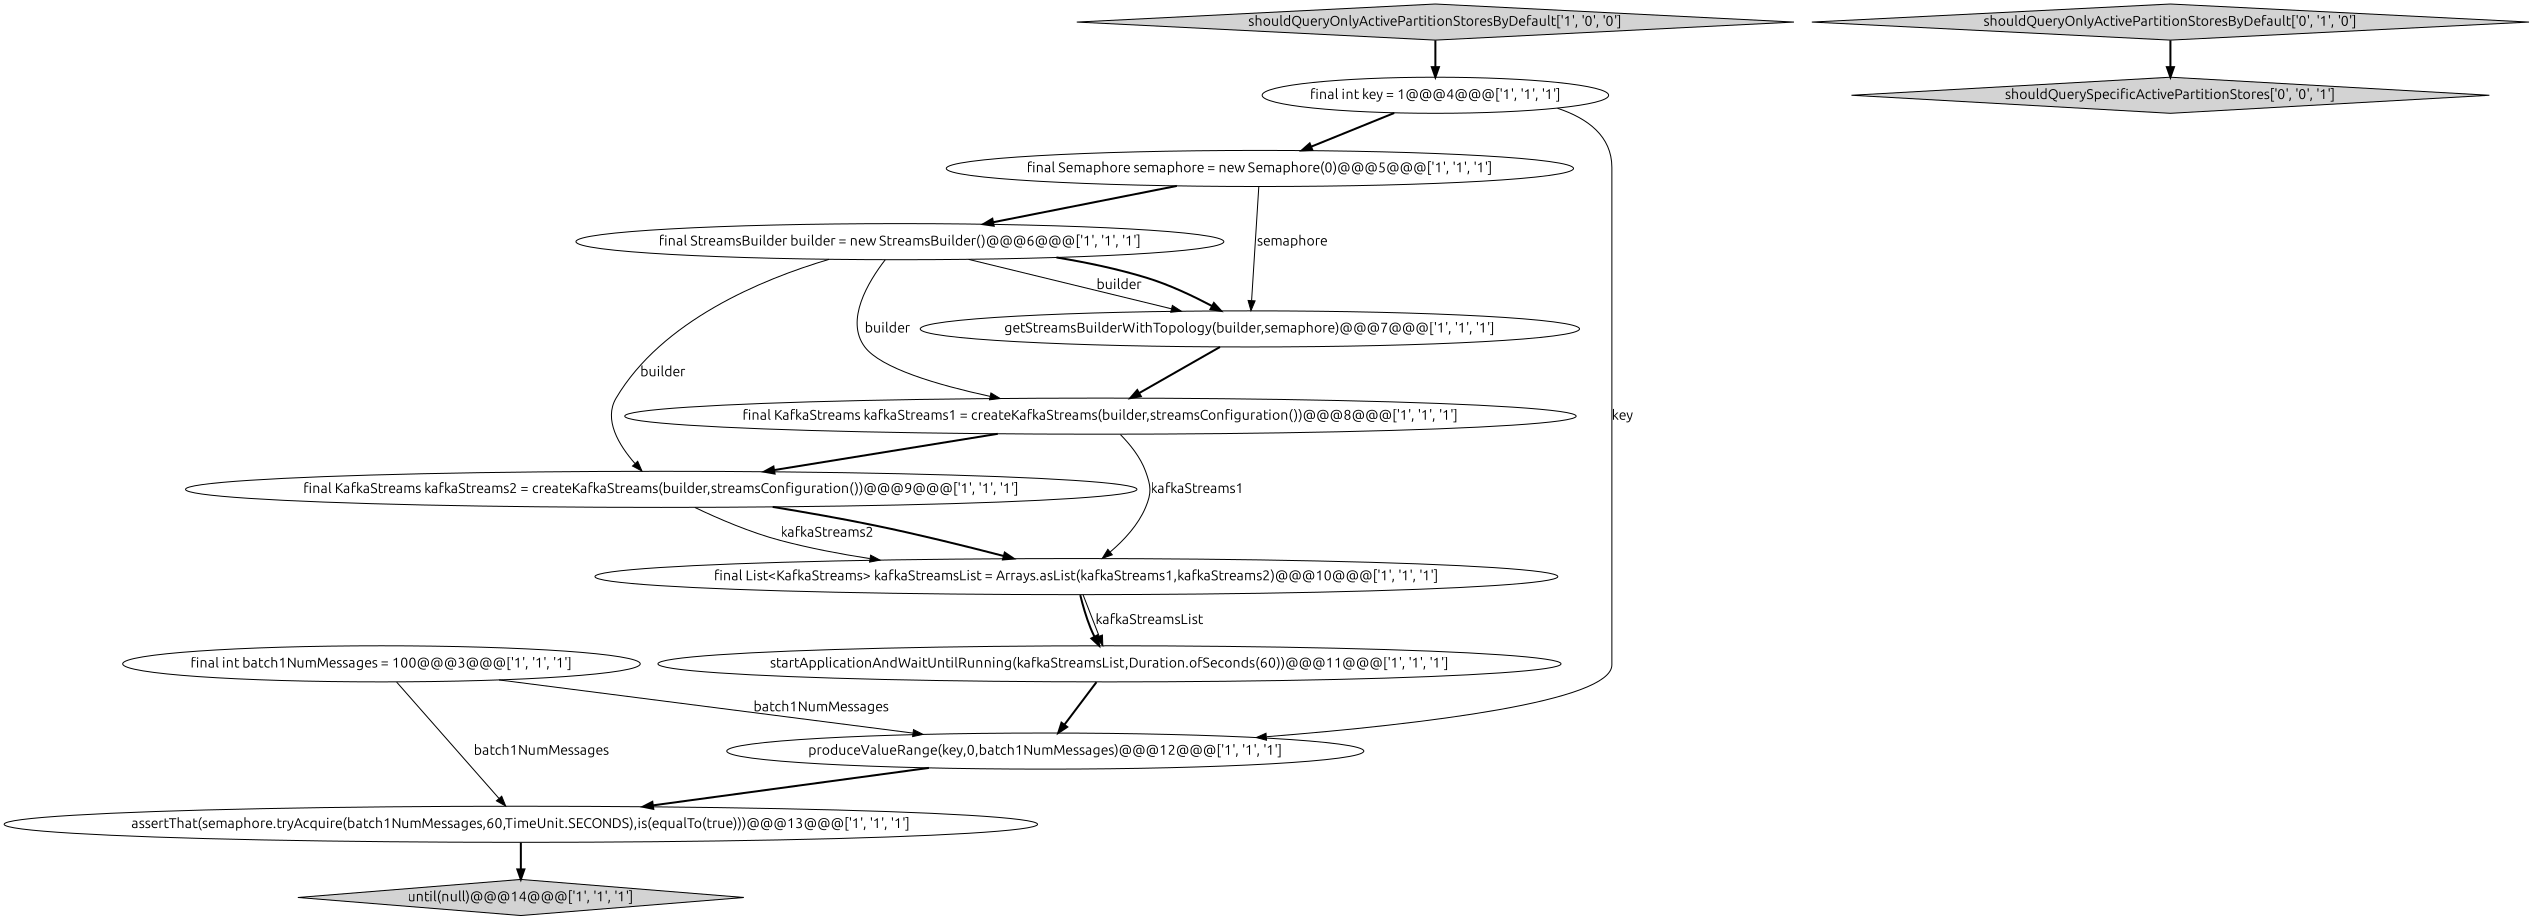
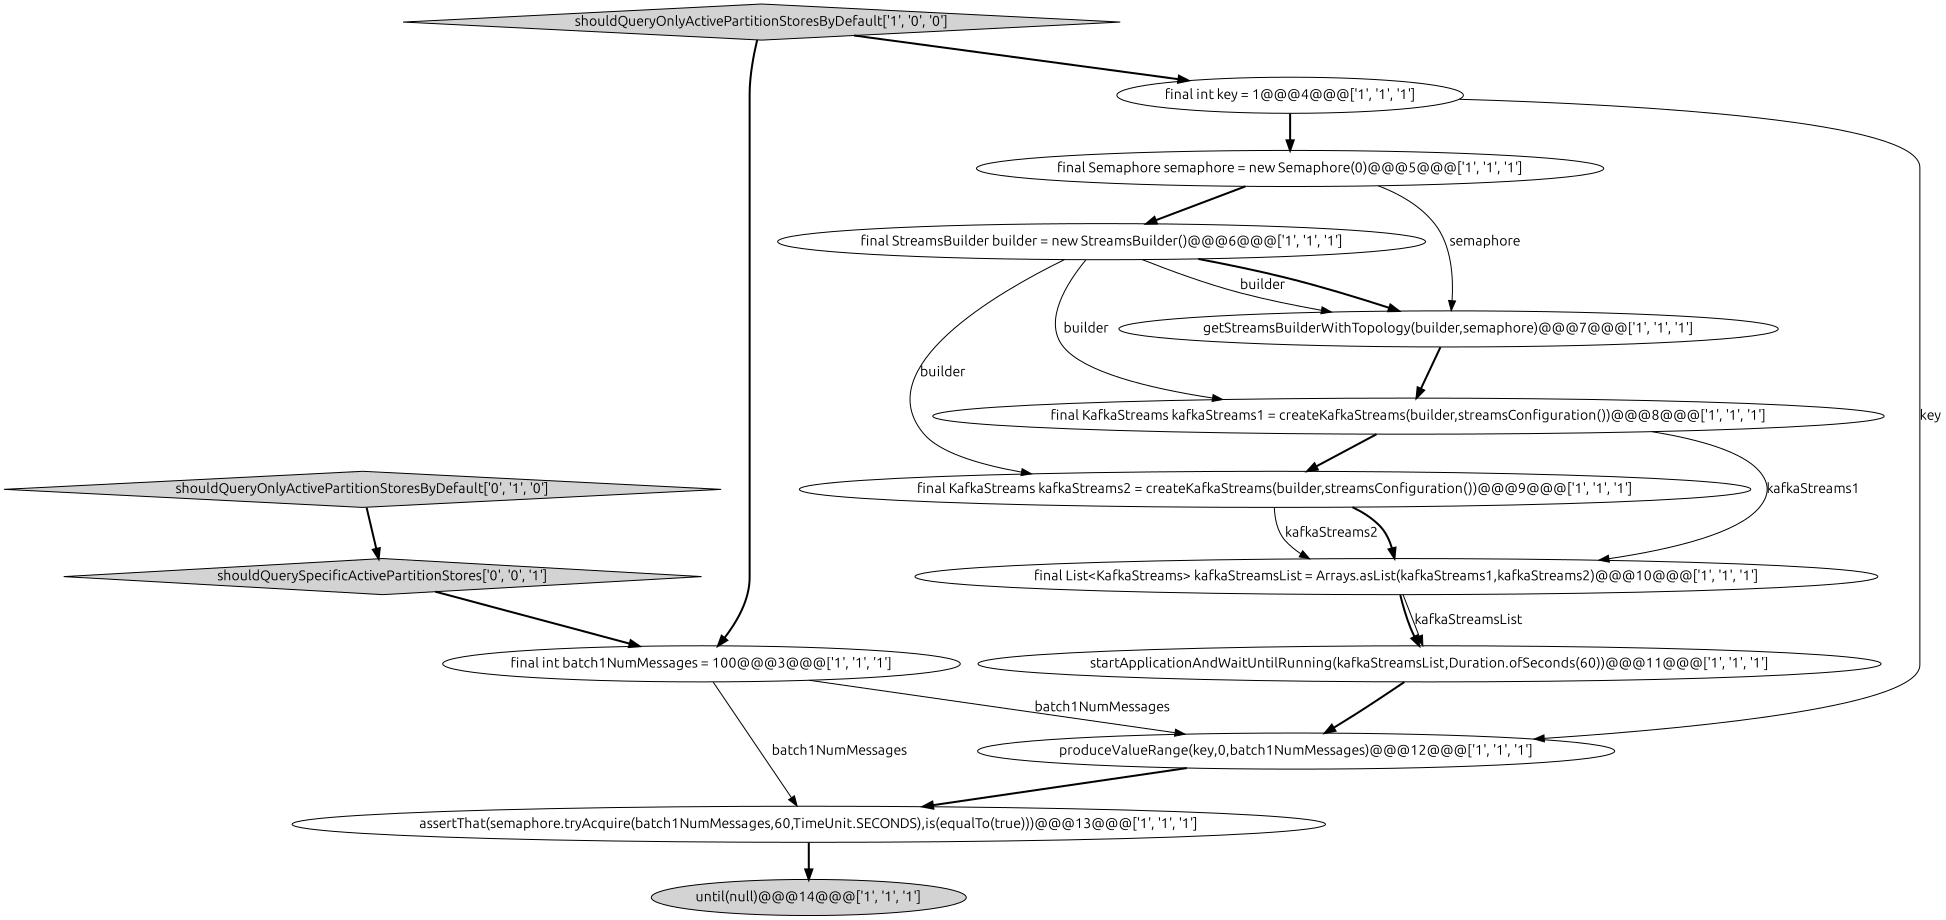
none -> (750, 342)
none -> (532, 618)
(521, 897) -> (809, 897)
